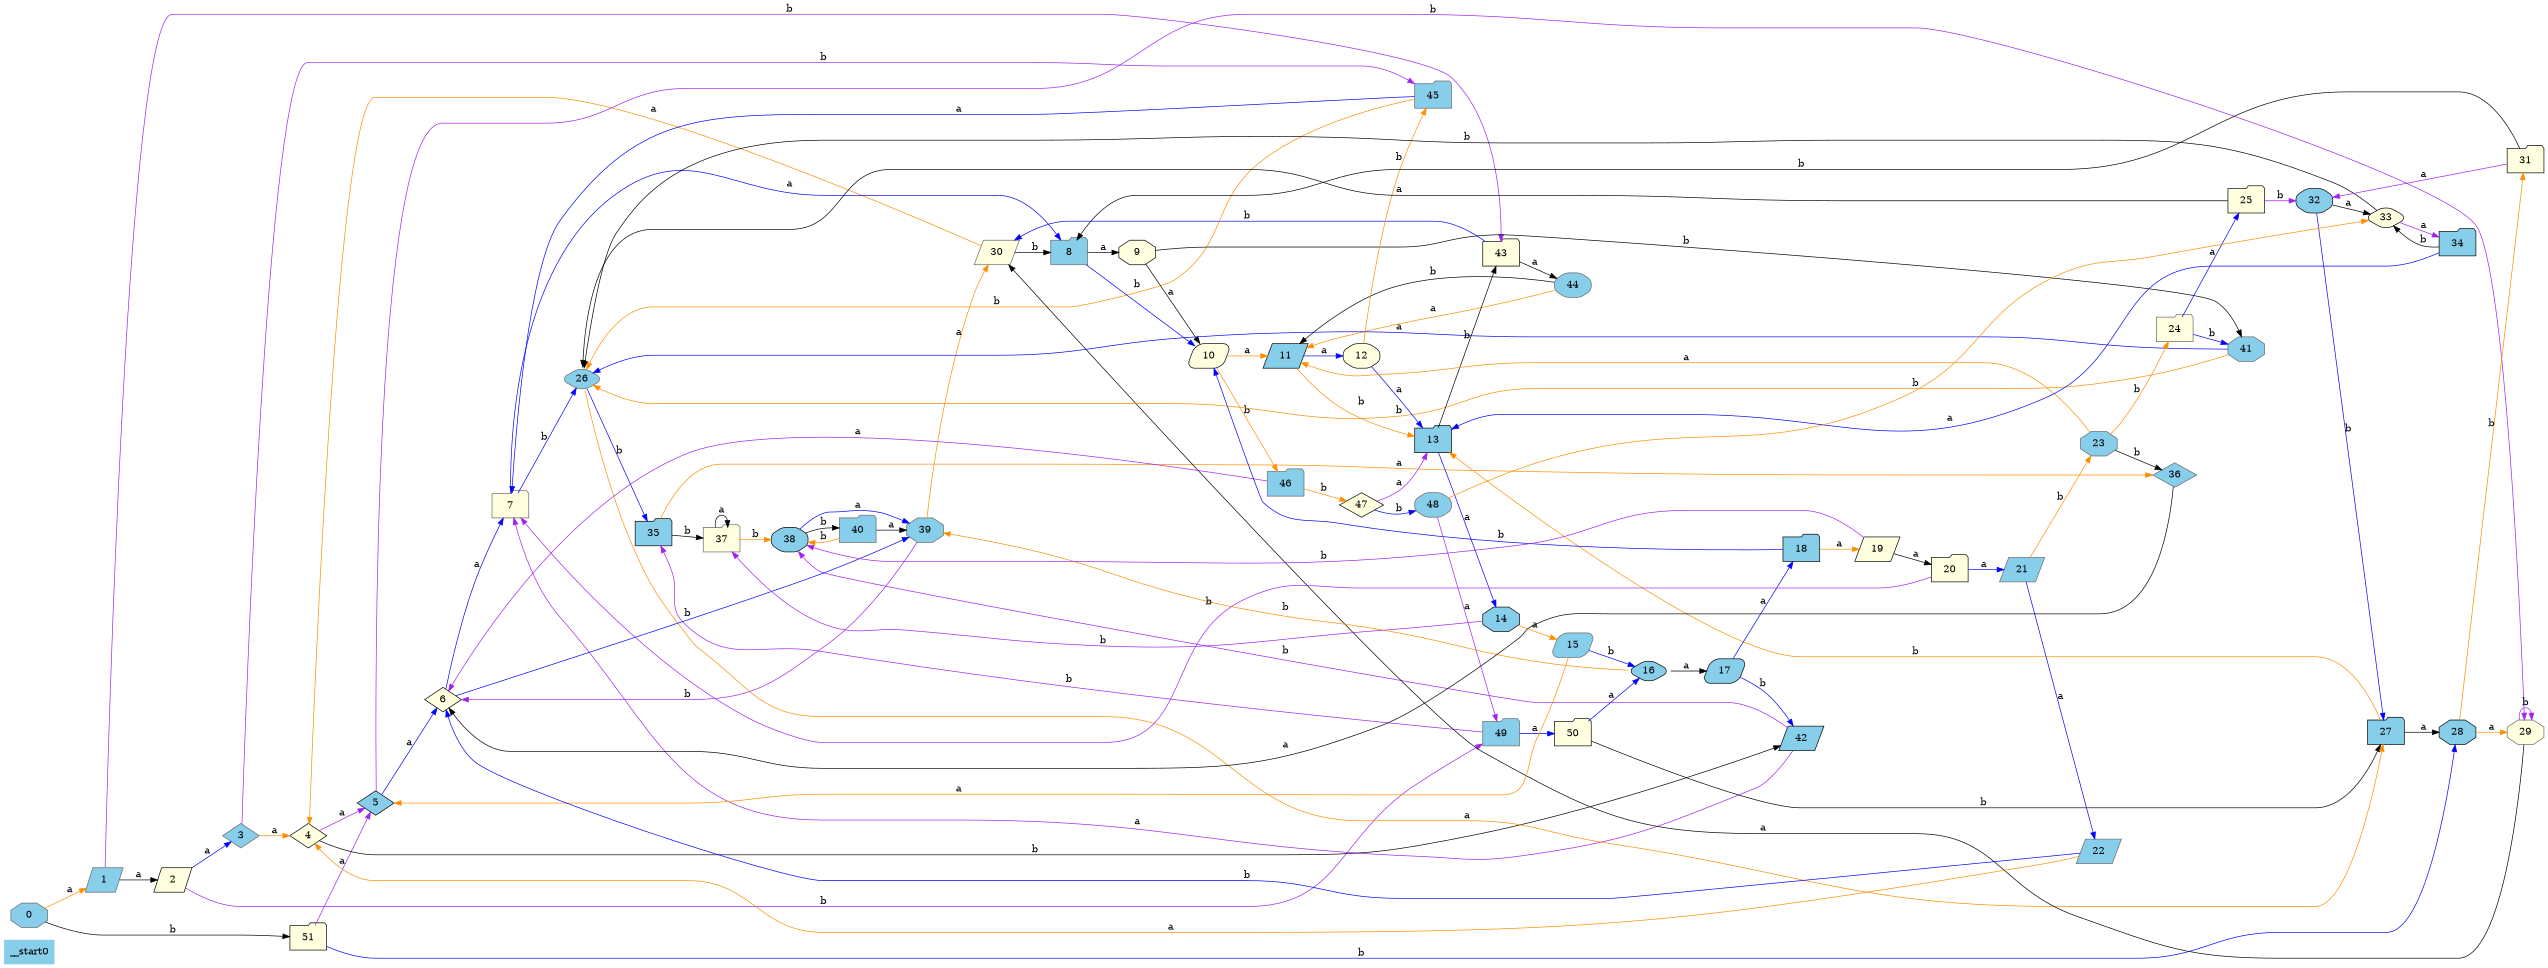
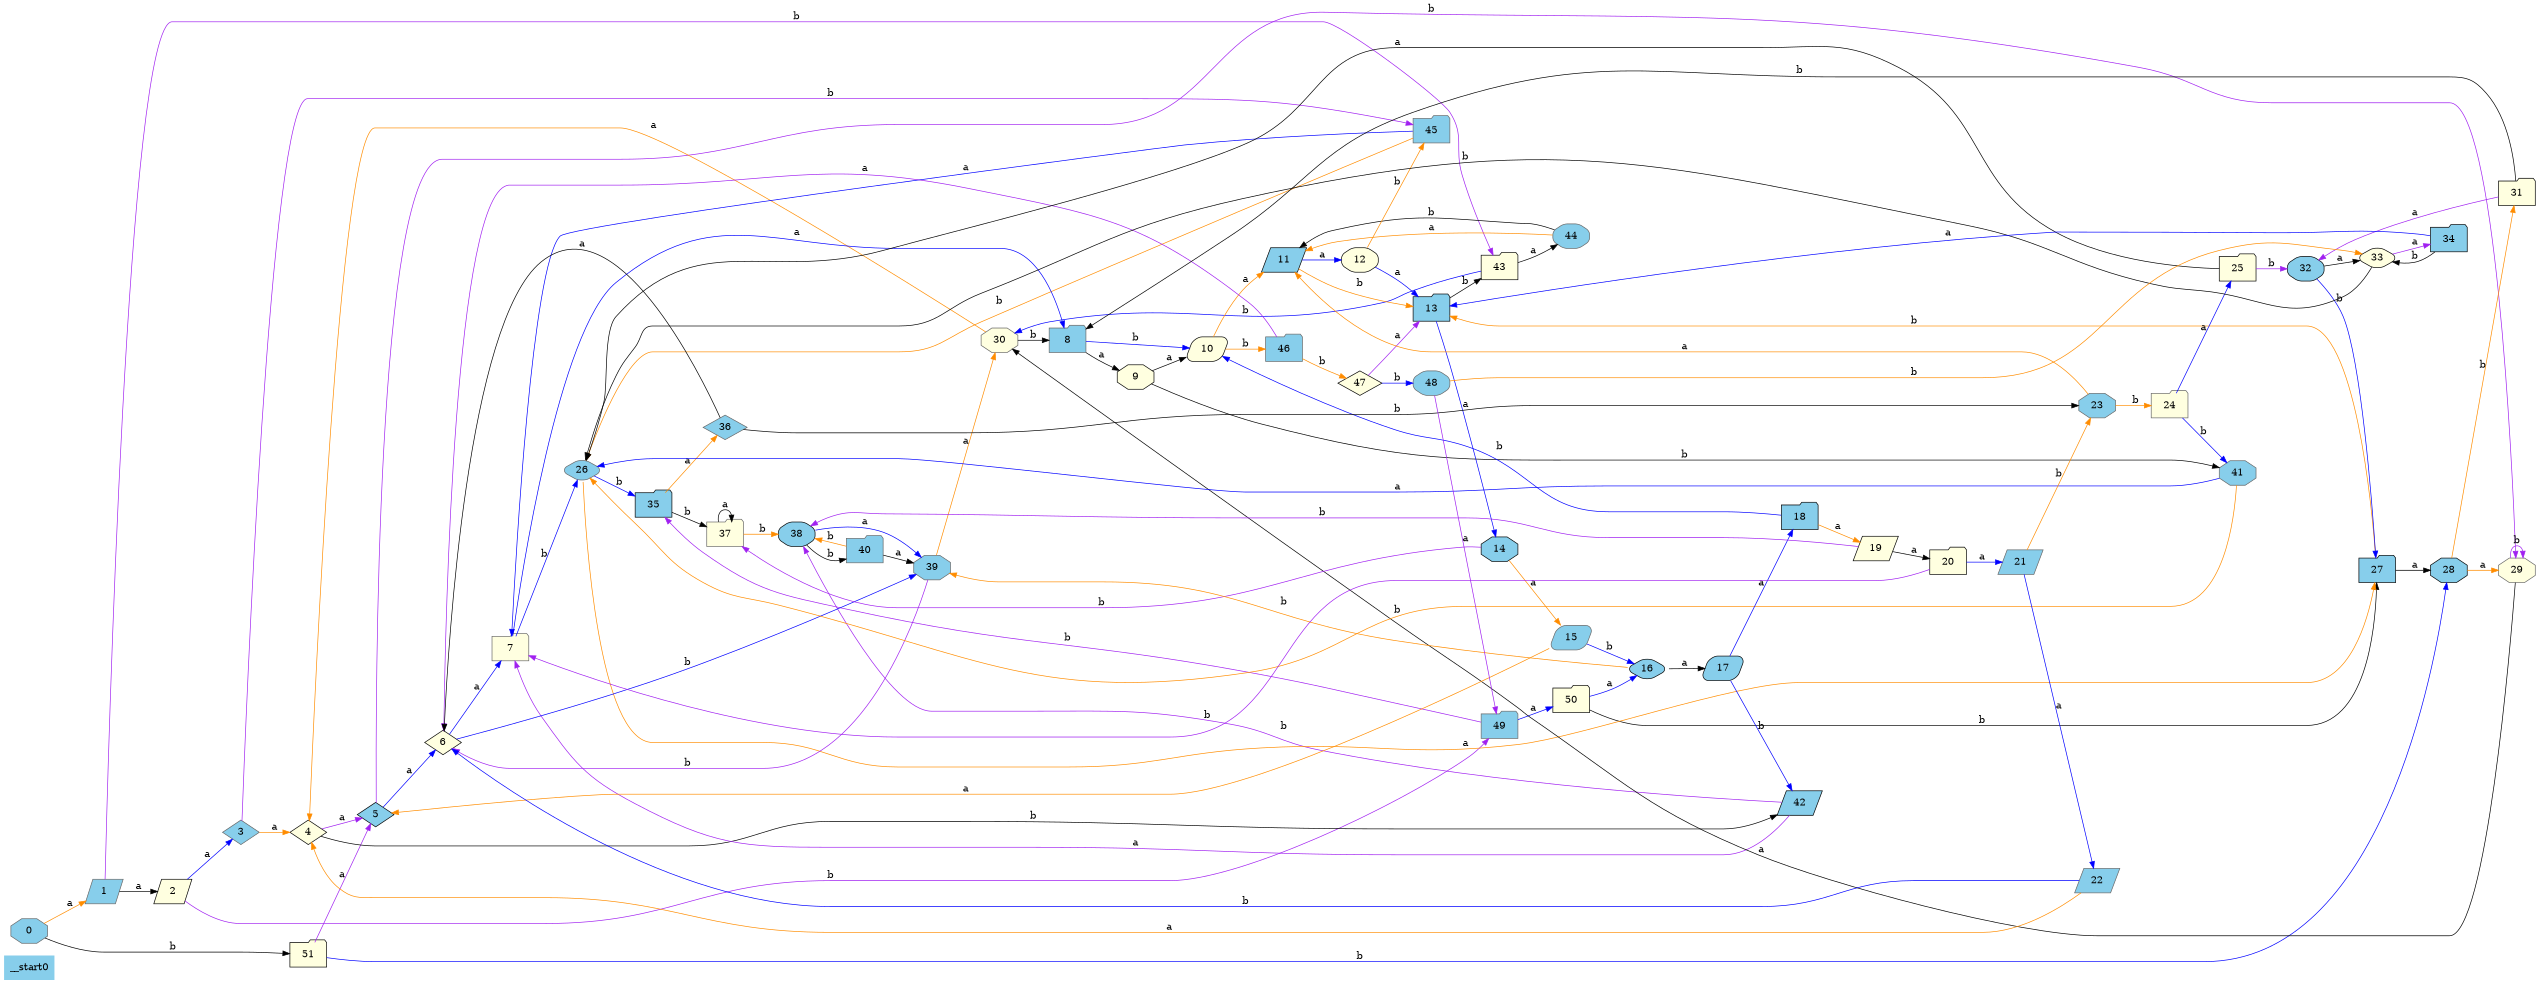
(997, 252) -> (1000, 340)
(2135, 459) -> (1407, 414)
